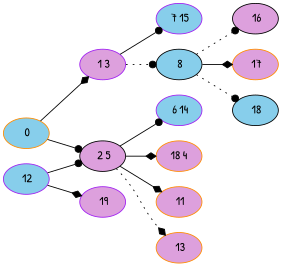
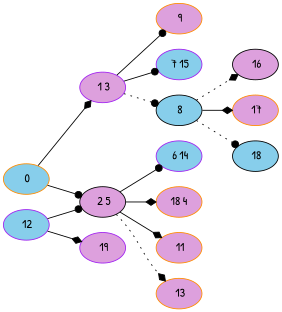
none -> (179, 19)
(214, 43) -> (213, 90)
